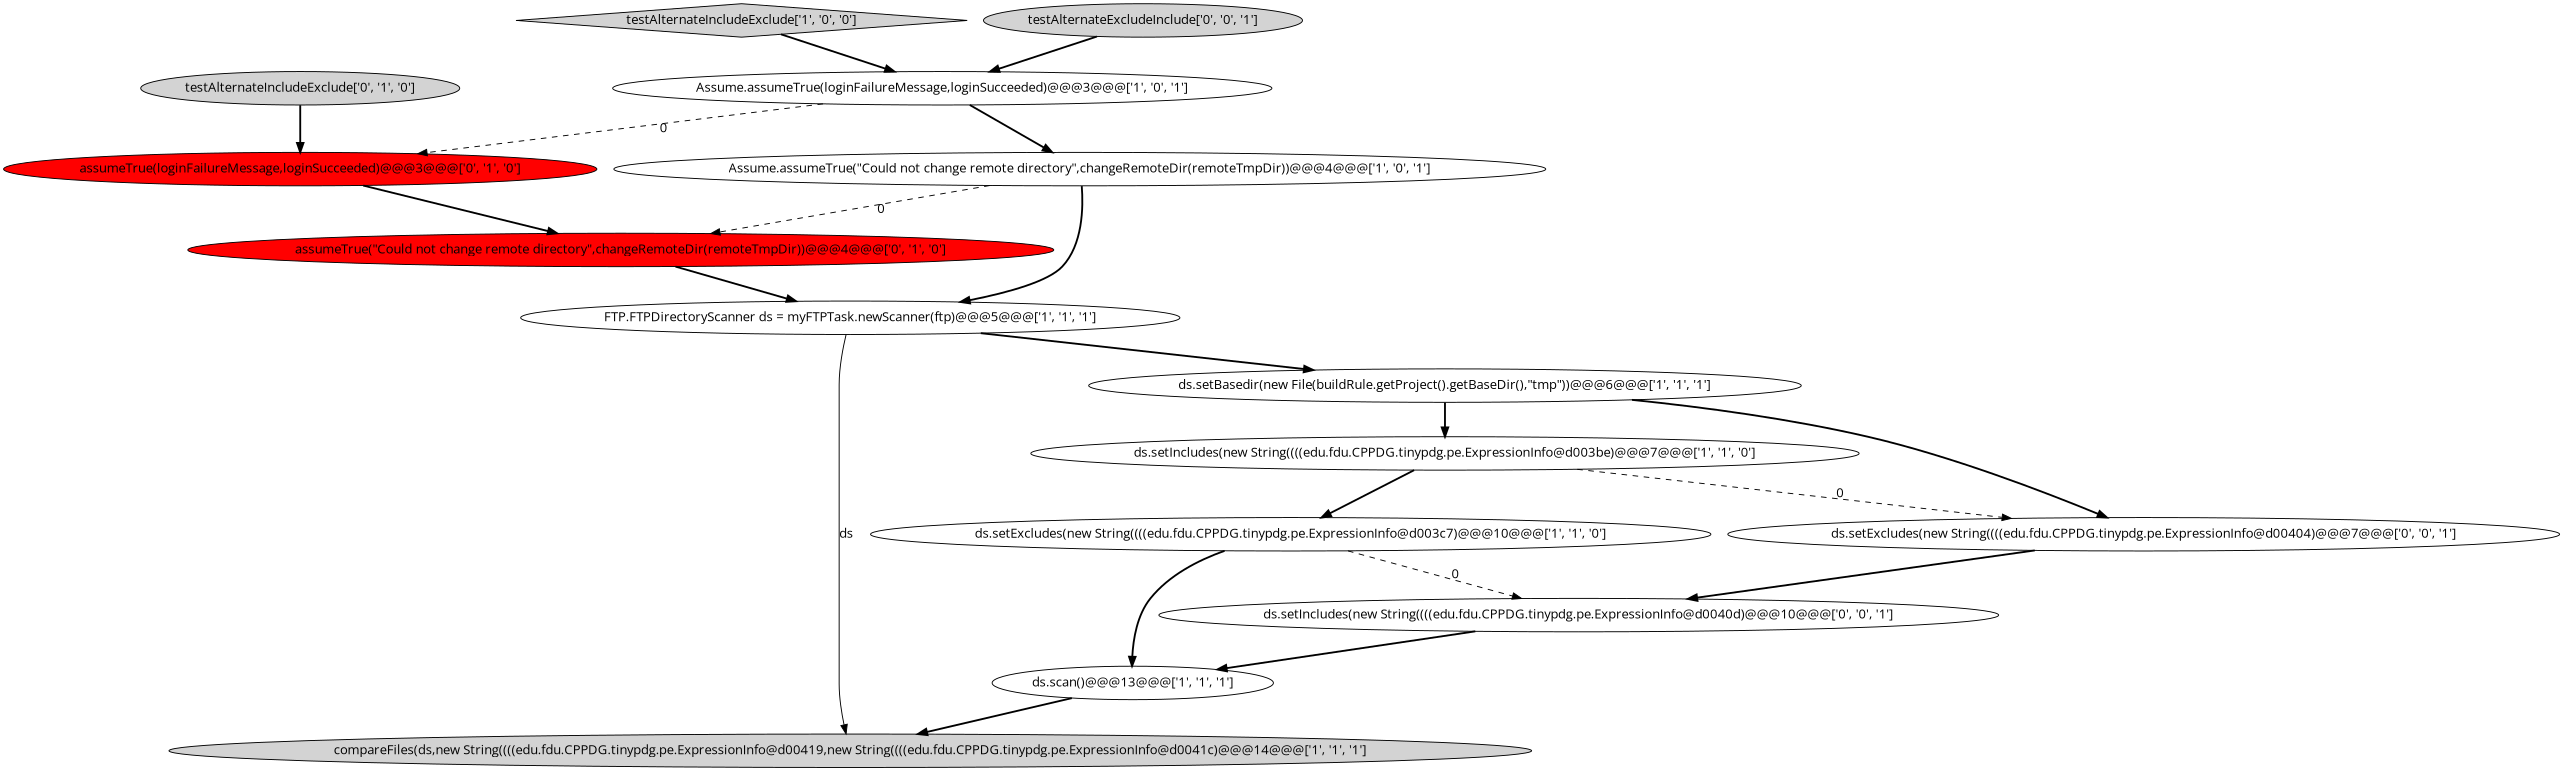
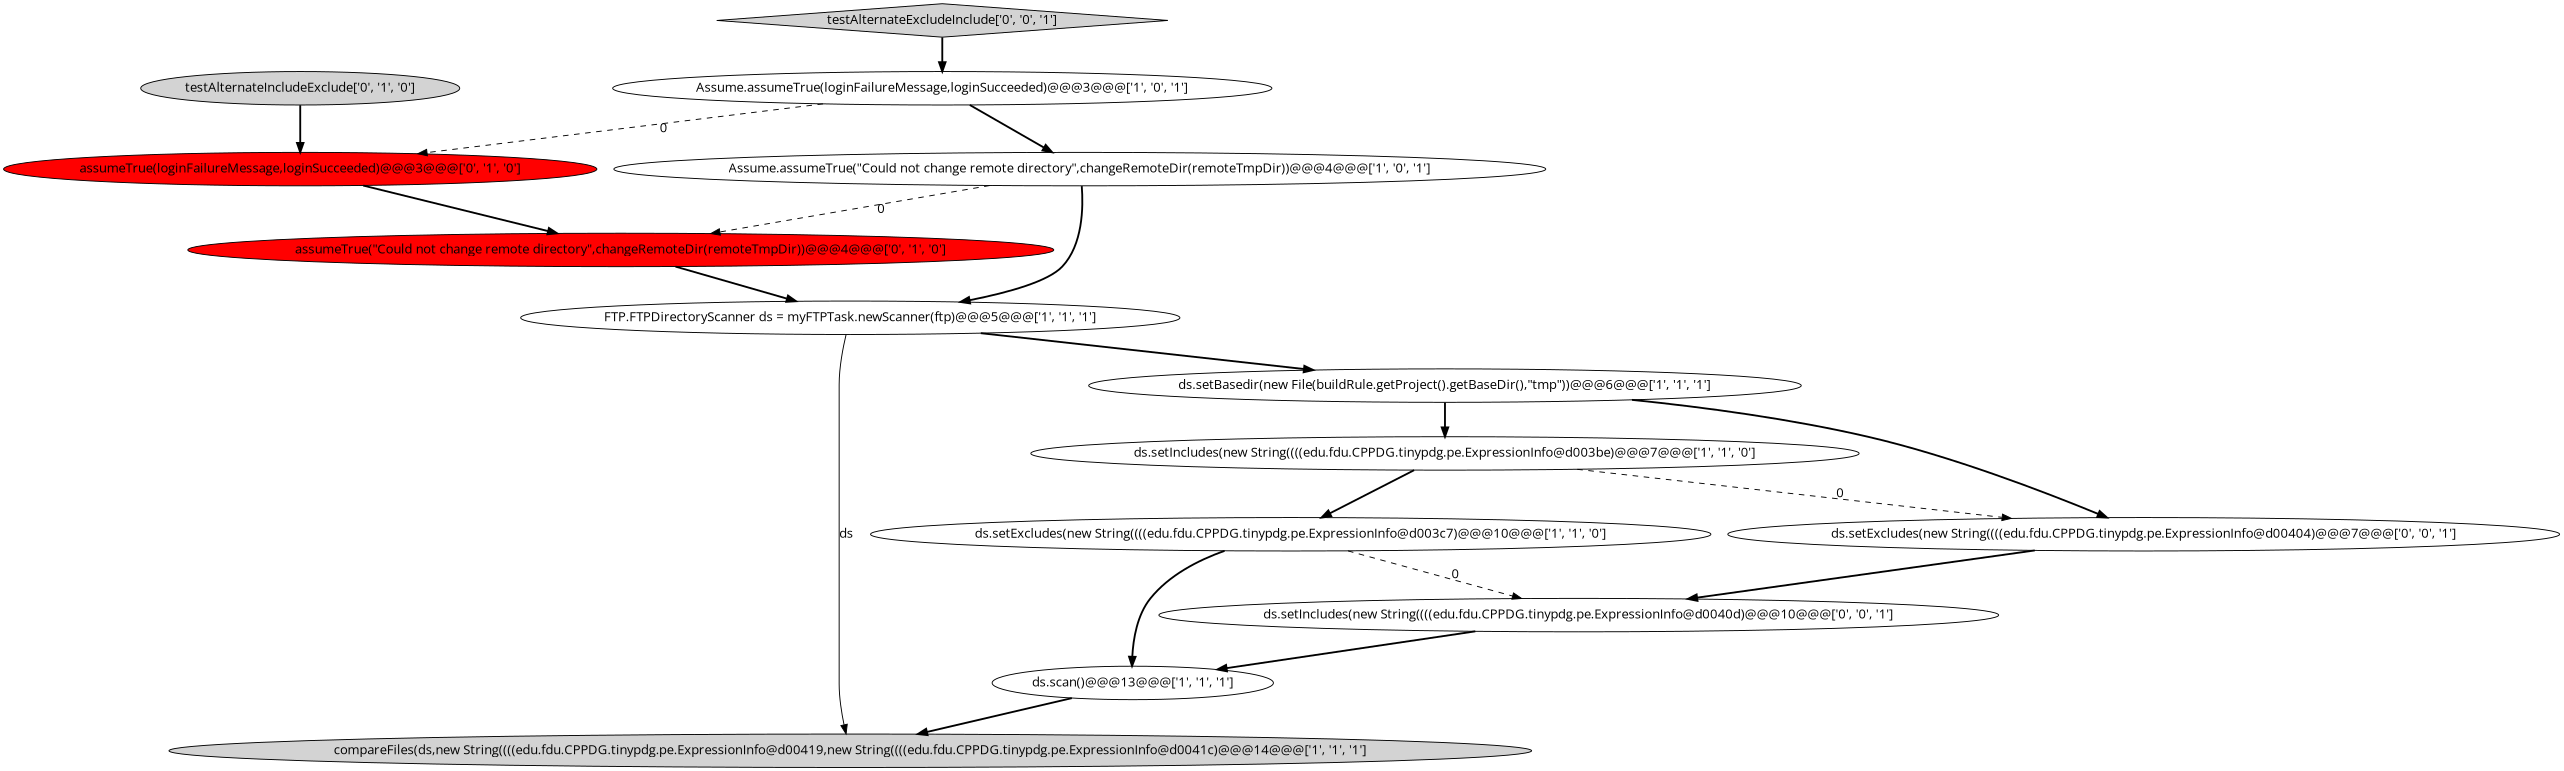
(742, 20) -> none
(1143, 20) -> (942, 20)
